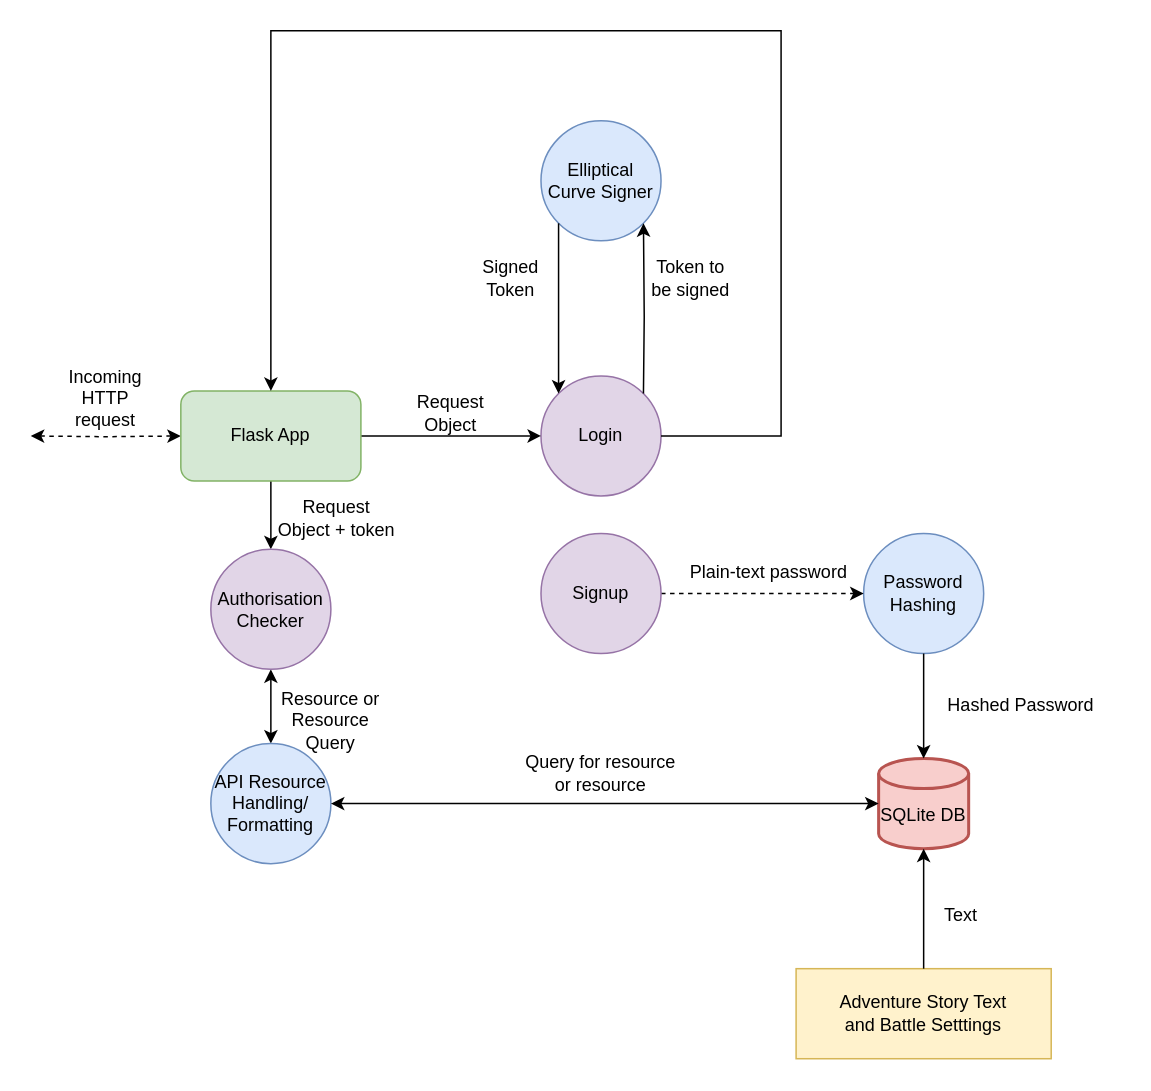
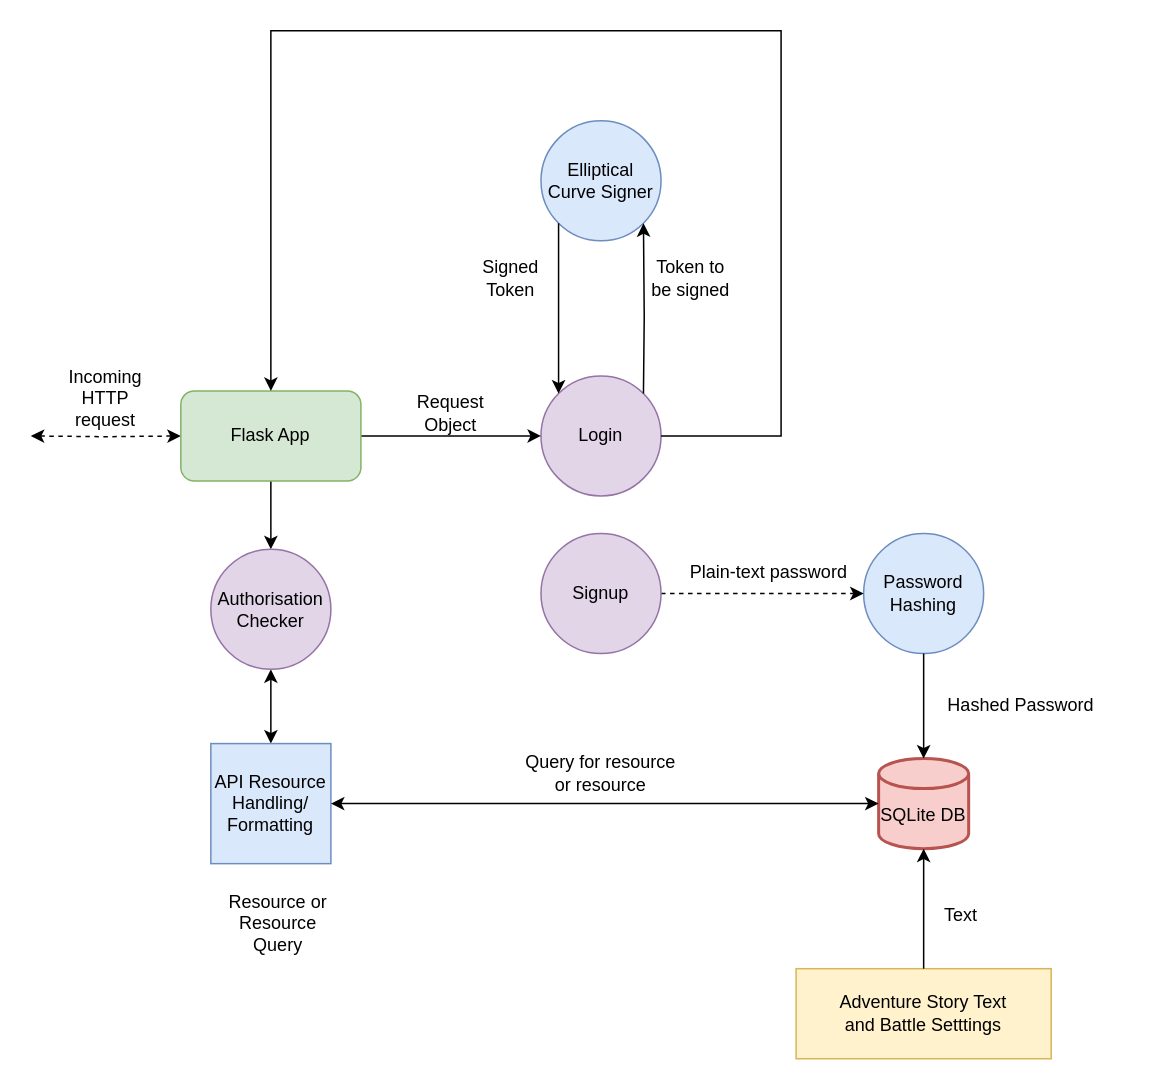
(337, 518) -> none
(331, 721) -> (278, 923)
(271, 803) -> (271, 803)
